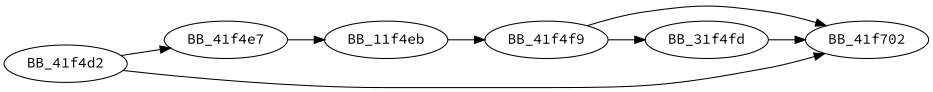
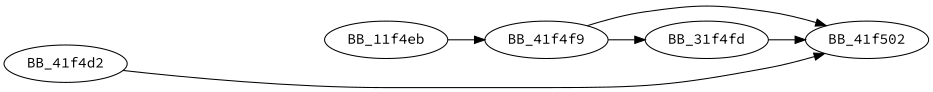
(226, 40) -> none
(867, 40) -> (867, 40)
